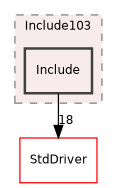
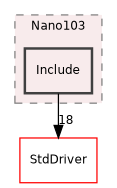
(58, 27) -> (58, 27)
